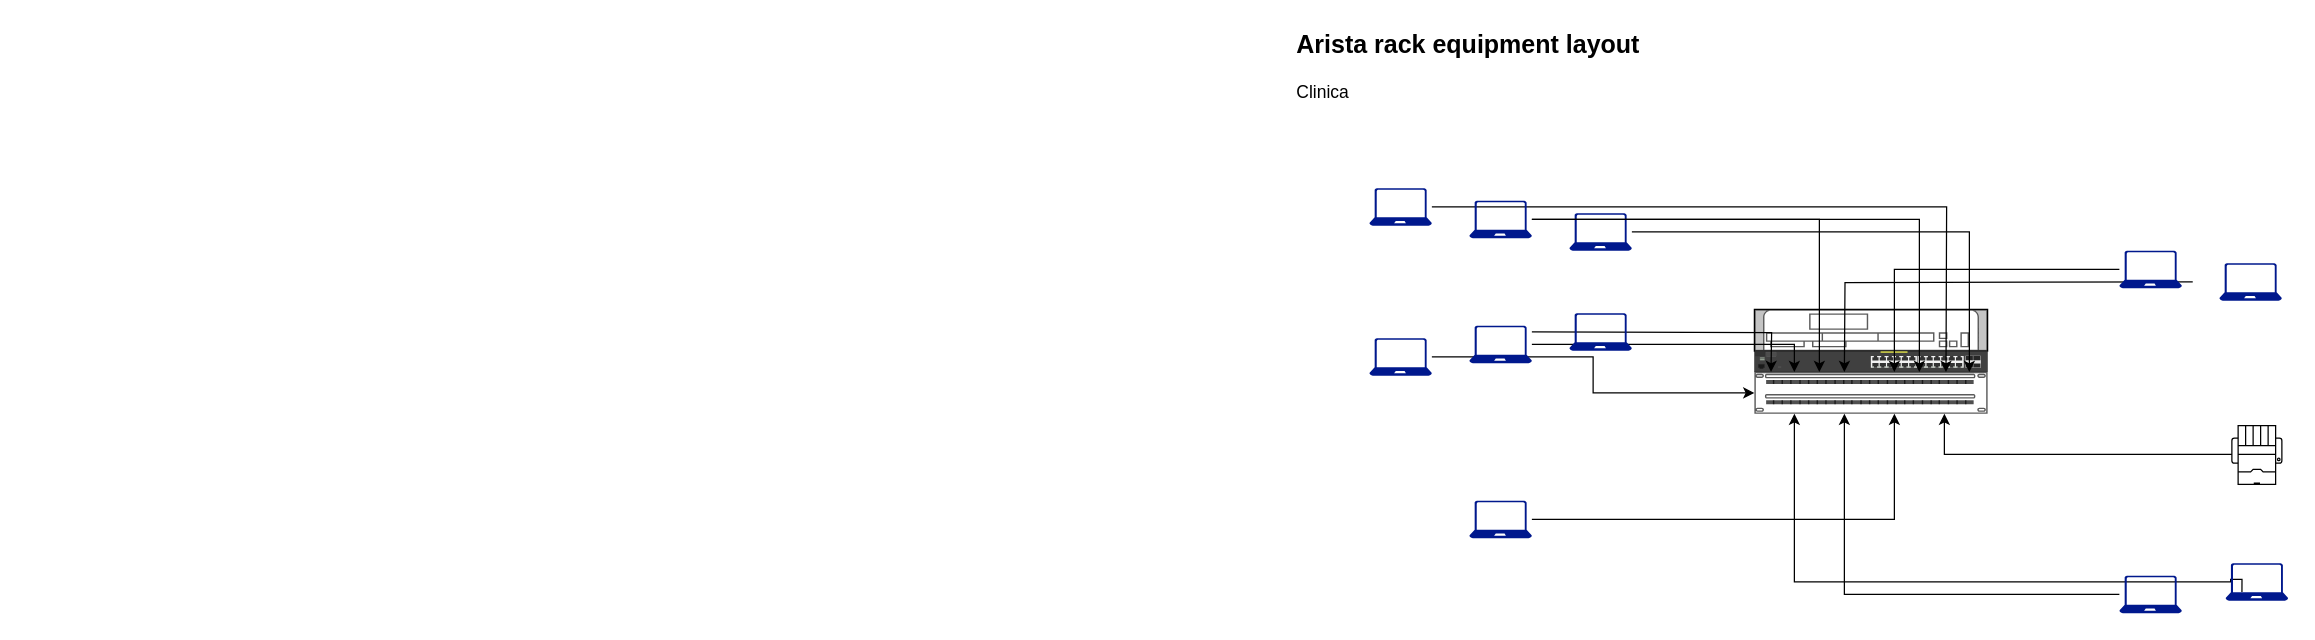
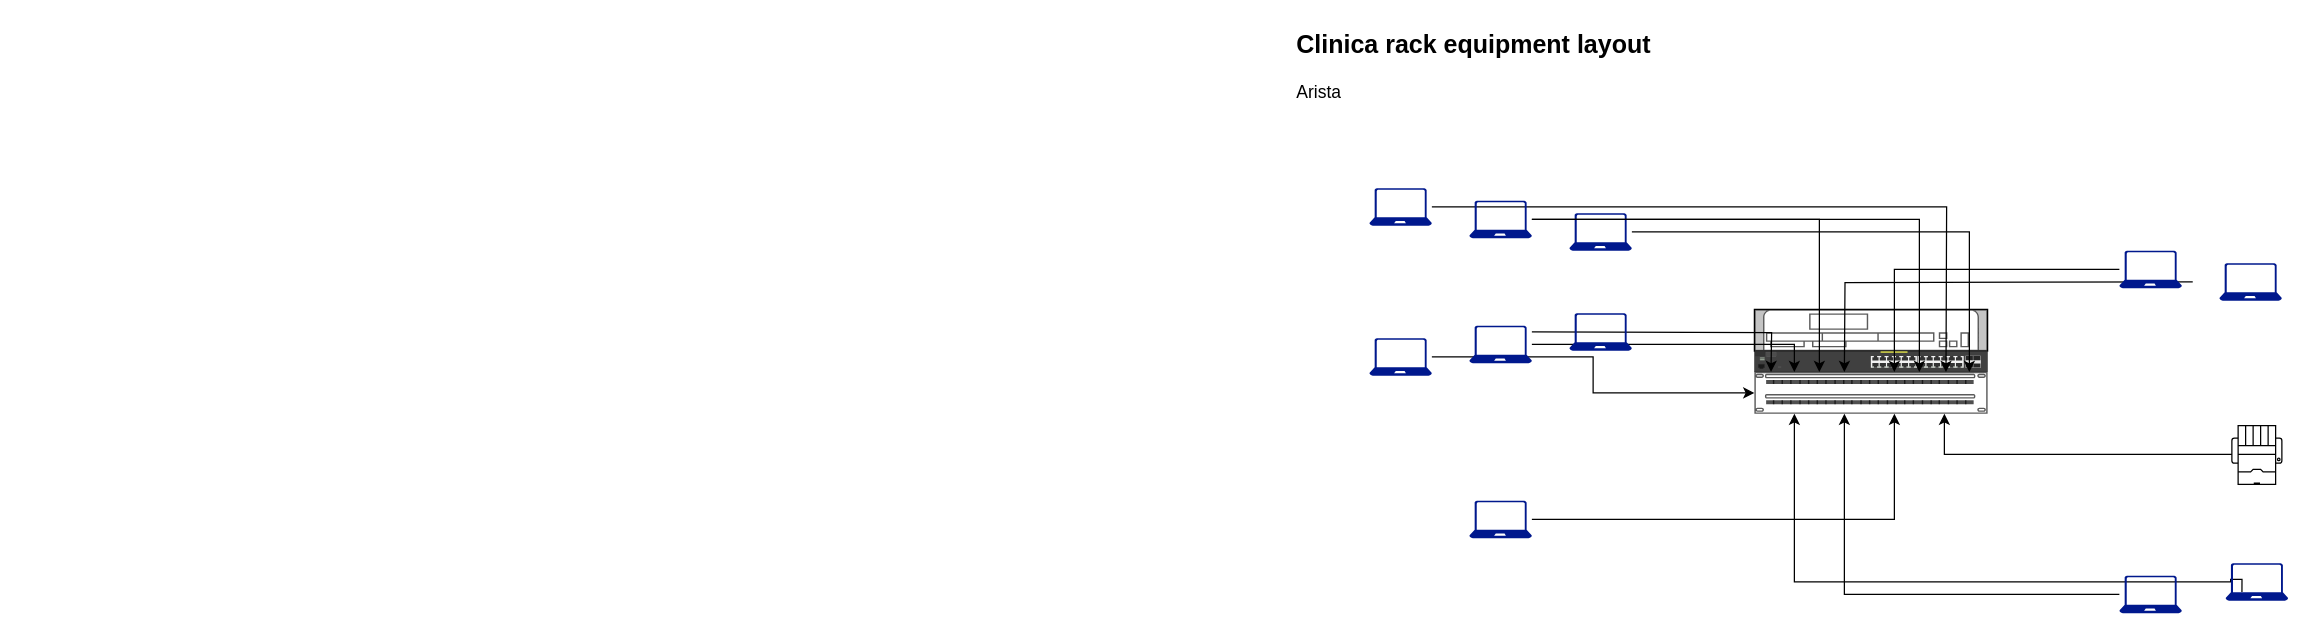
(1473, 44) -> (1474, 44)
(1324, 92) -> (1324, 92)
